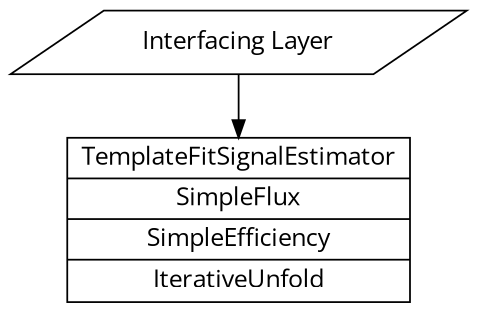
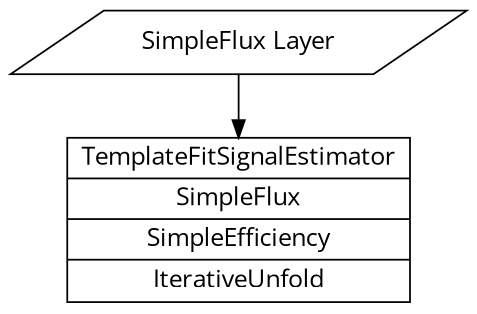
(239, 42) -> (239, 42)
